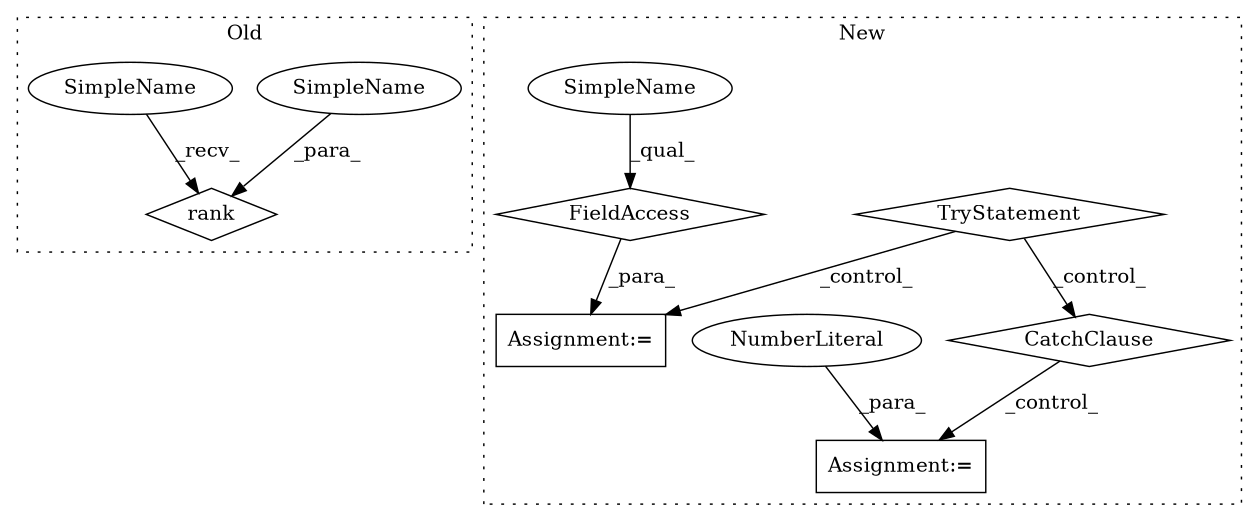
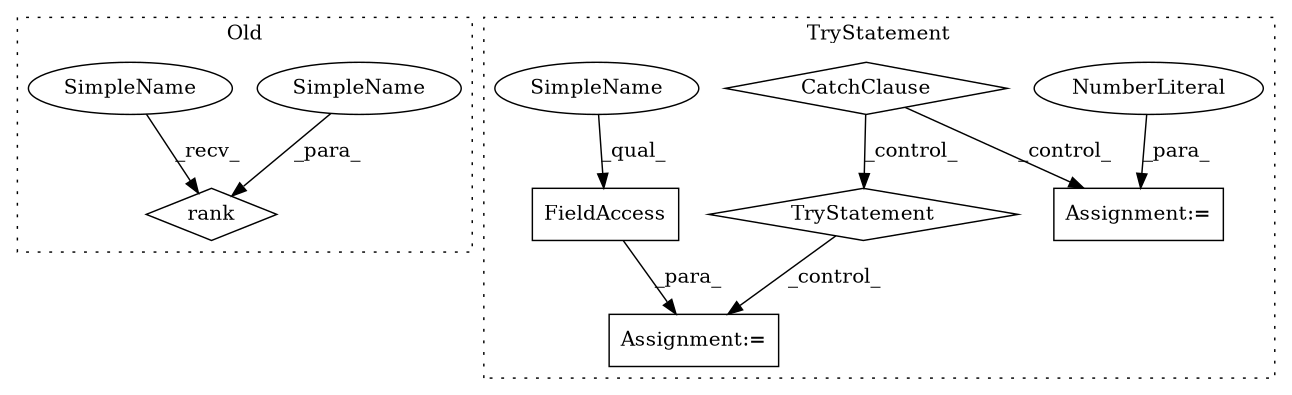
(863, 34) -> (879, 34)
(630, 214) -> (606, 214)
(1046, 272) -> (865, 144)
